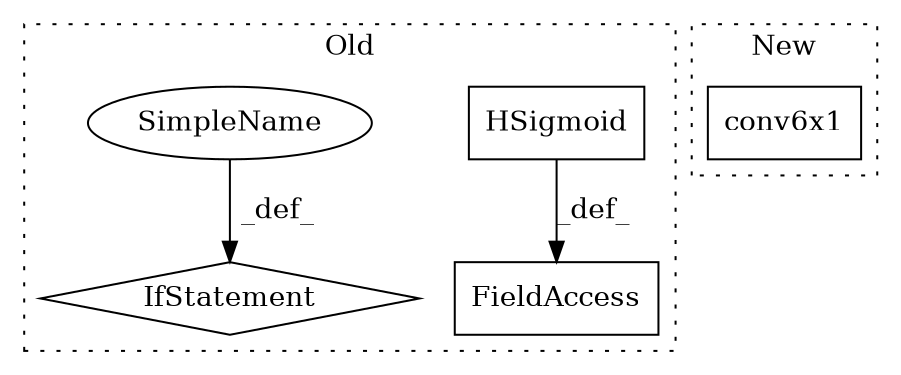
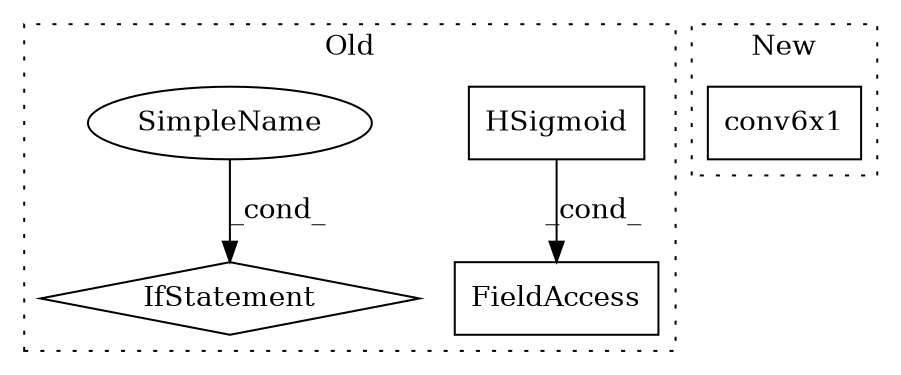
(278, 211) -> (278, 211)
(594, 211) -> (594, 211)
